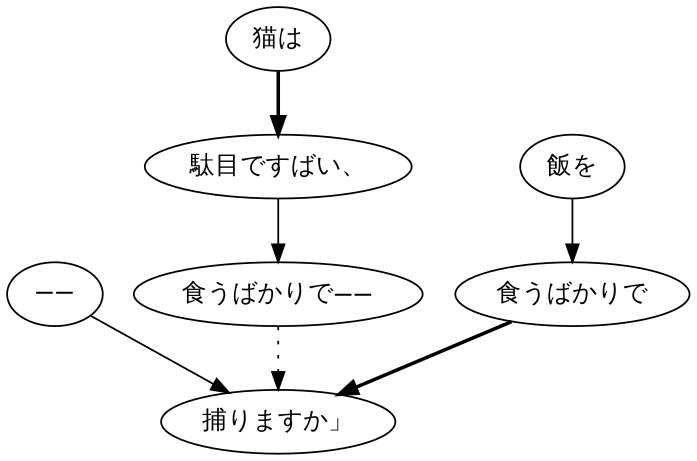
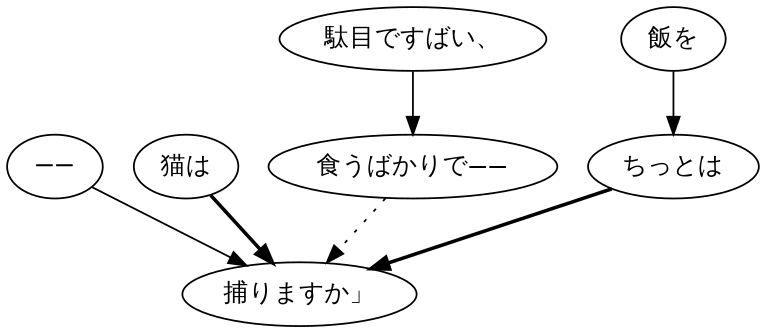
(278, 94) -> (236, 223)
(572, 294) -> (673, 167)
